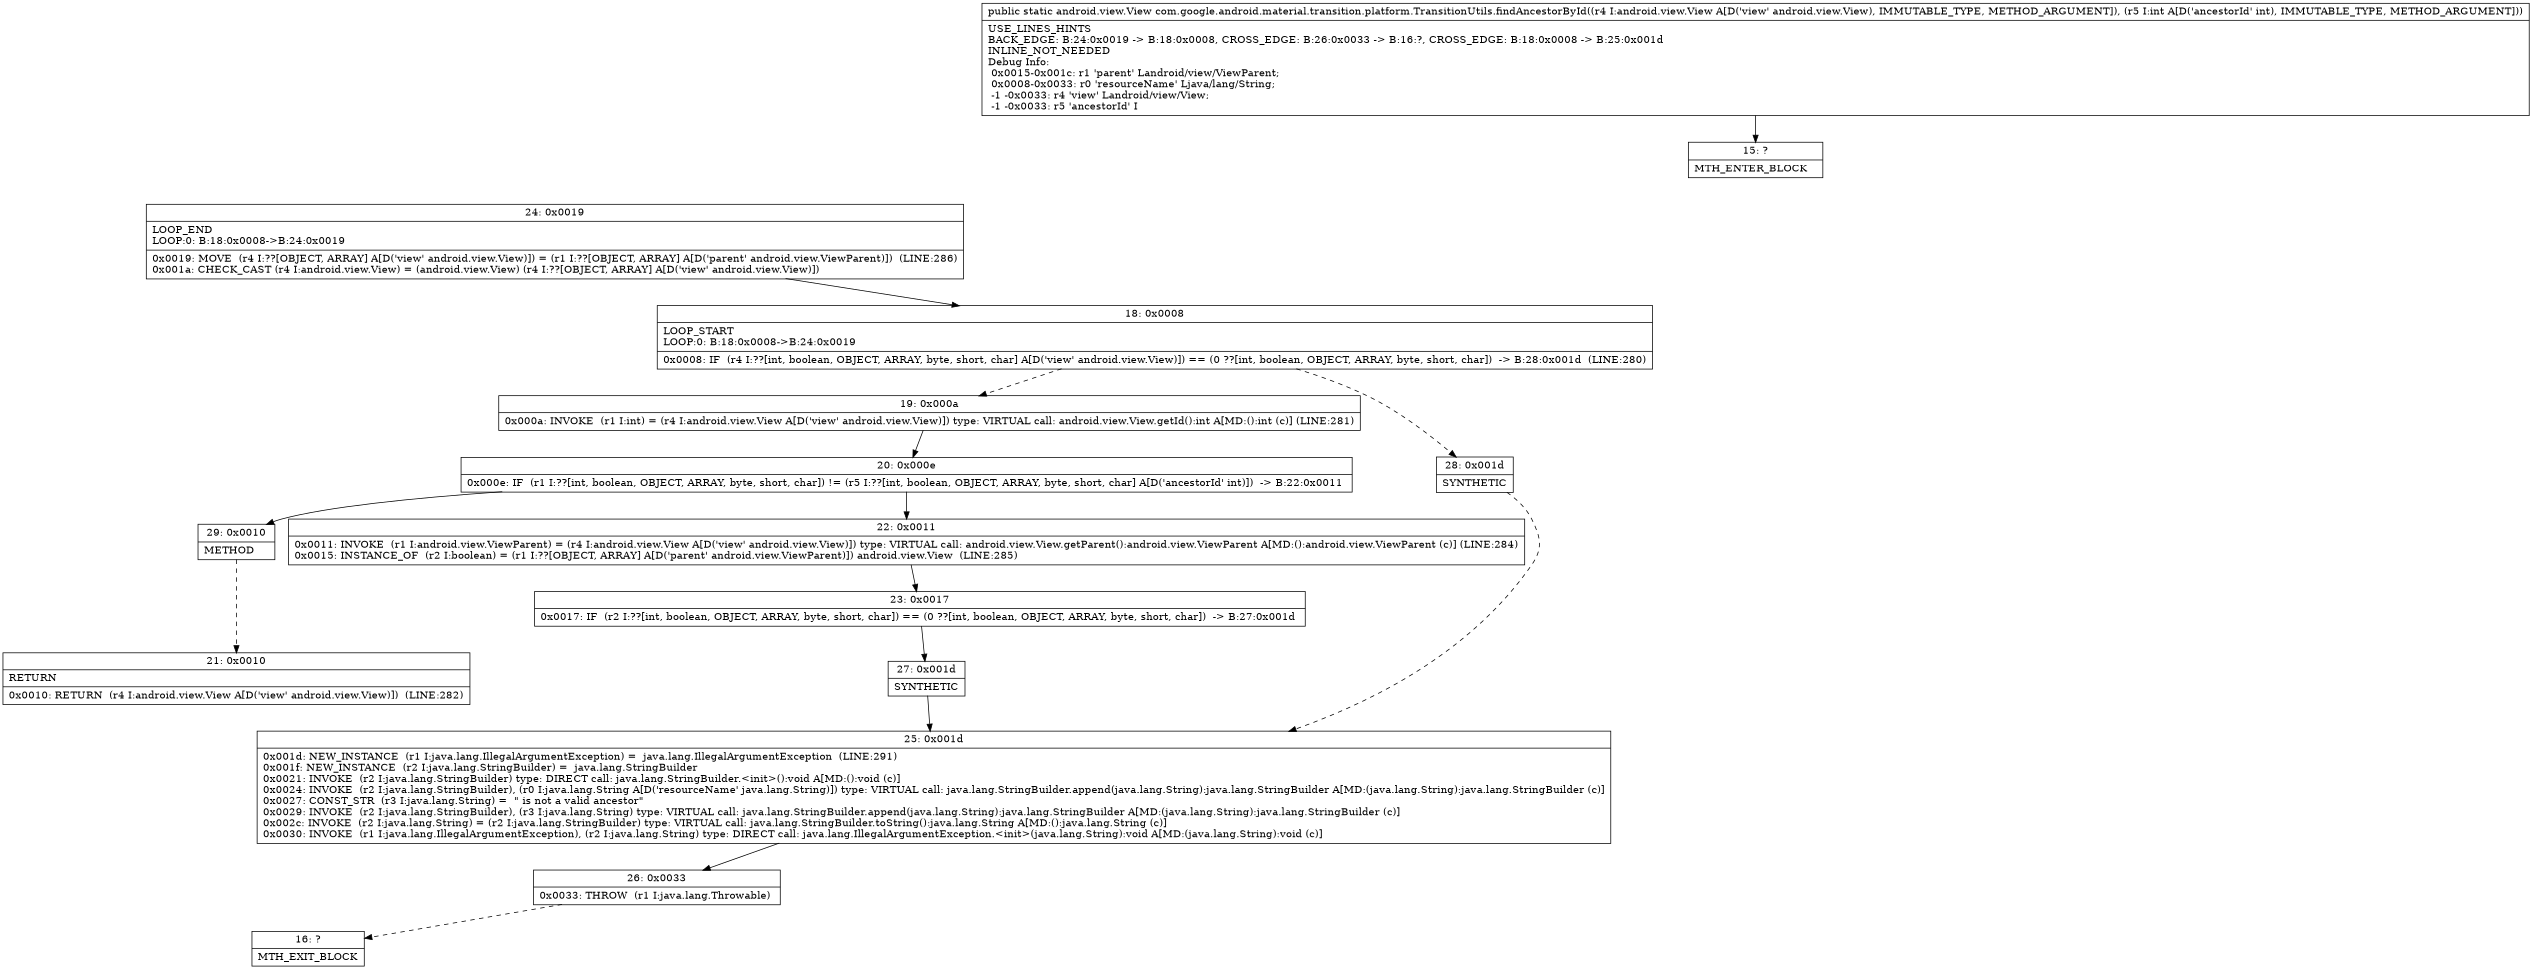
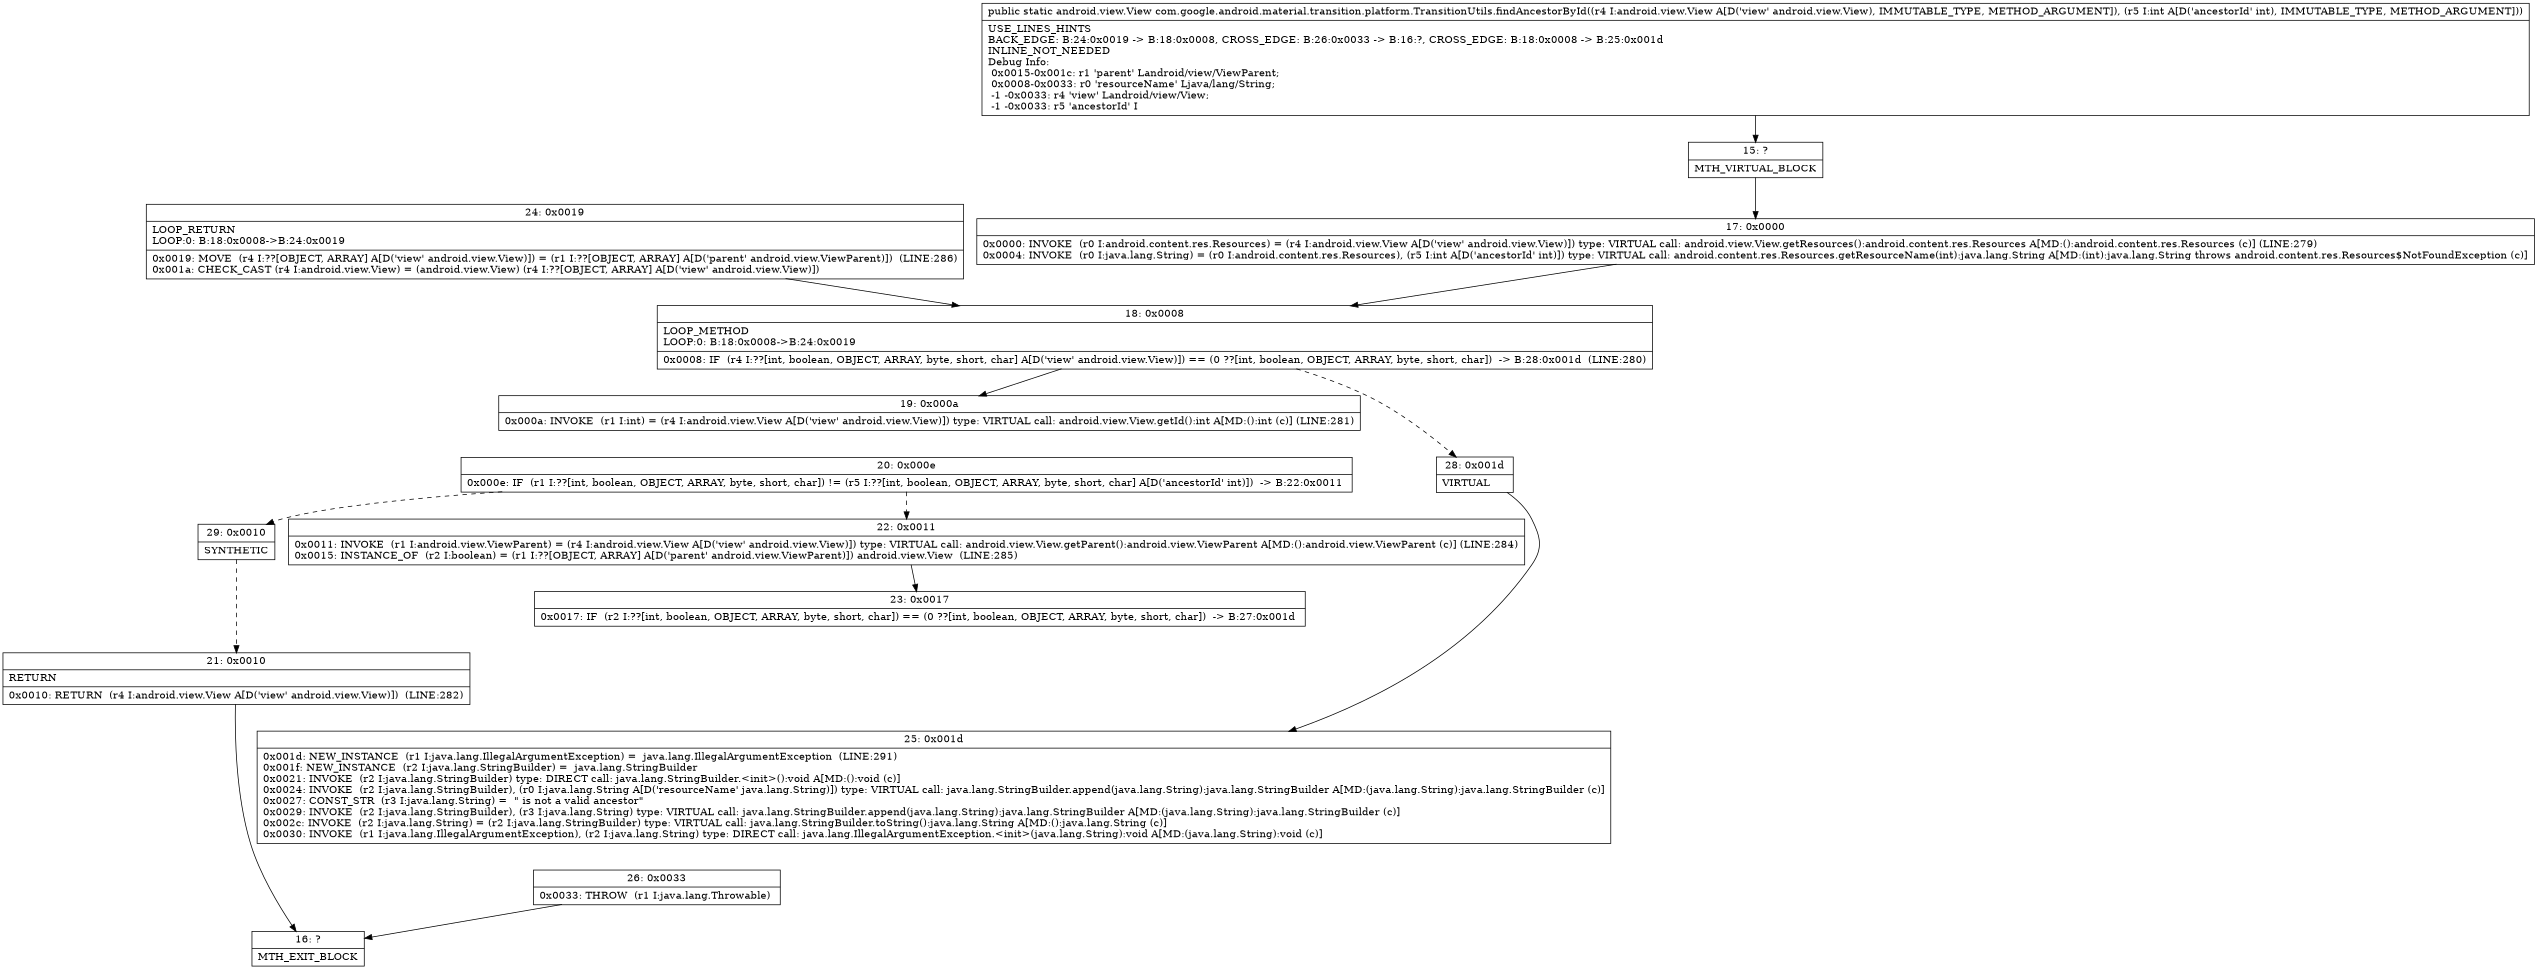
(1751, 168) -> (1756, 168)
(183, 230) -> (194, 230)
none -> (1756, 242)
(699, 331) -> (706, 331)
(1024, 381) -> (1024, 381)
(919, 440) -> none
(1475, 483) -> (1466, 483)
(387, 502) -> (387, 502)
(907, 502) -> (907, 502)
(229, 550) -> (236, 550)
(1461, 640) -> (1461, 640)
(927, 679) -> none
none -> (245, 820)
(745, 855) -> none
(467, 921) -> (467, 921)
